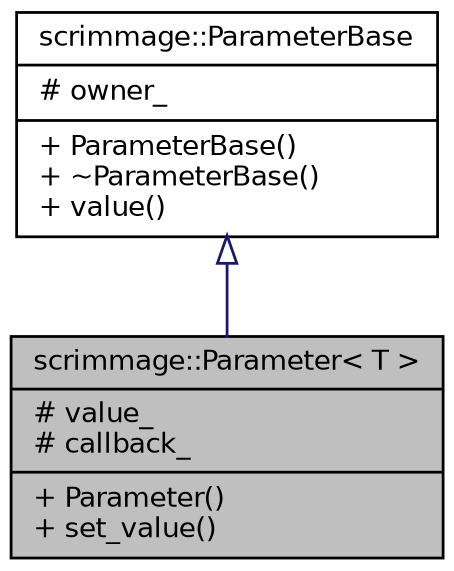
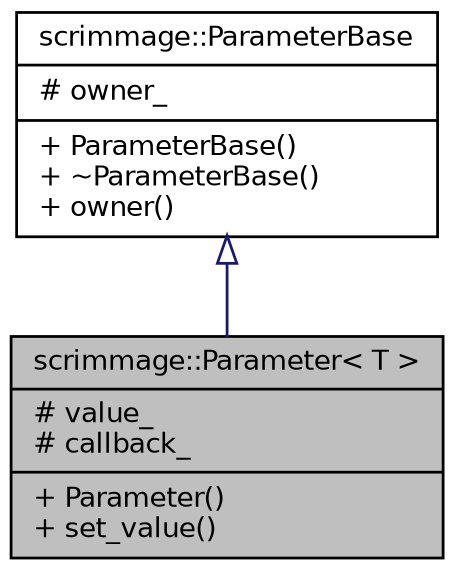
(102, 208) -> (107, 208)
